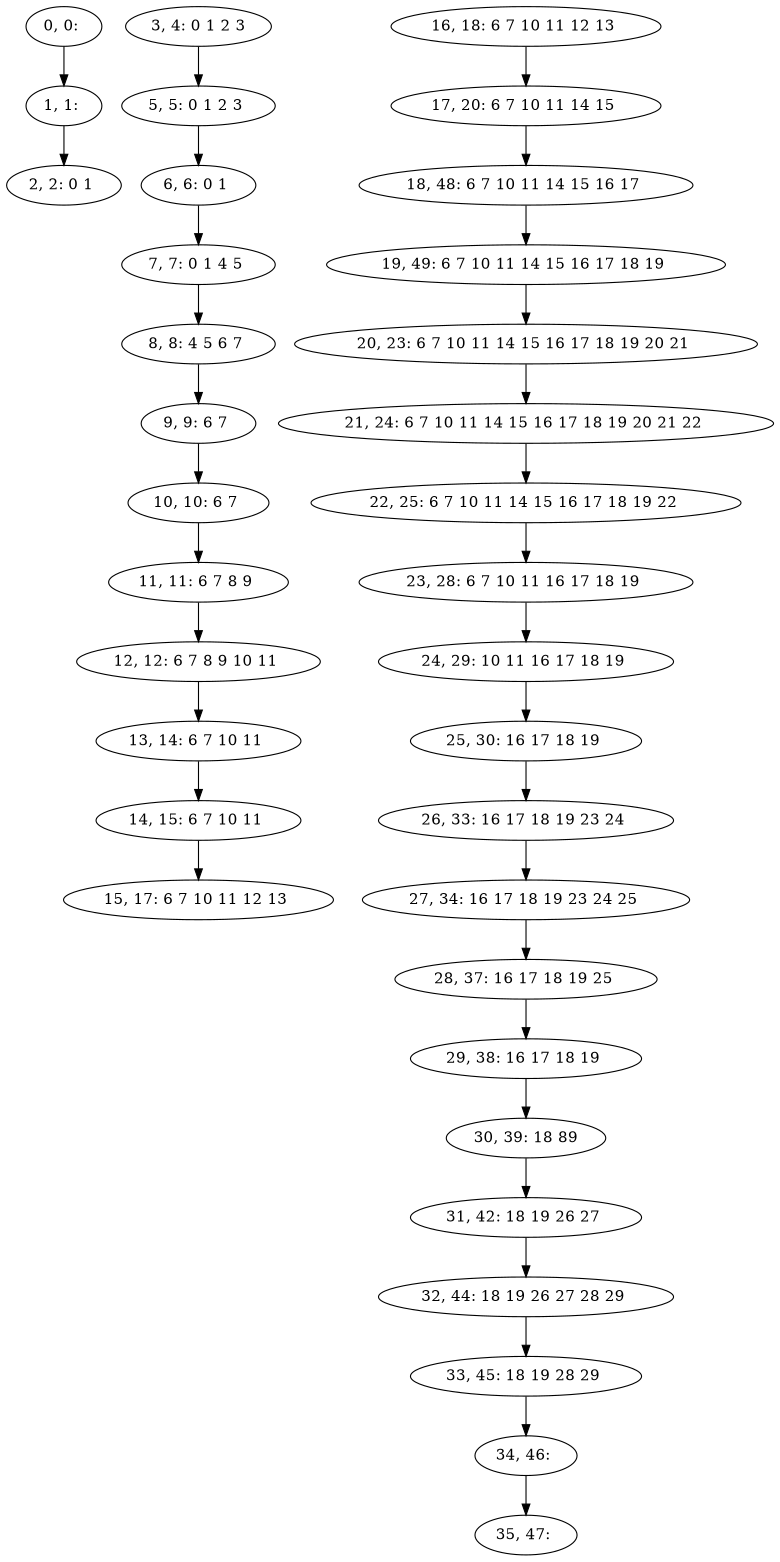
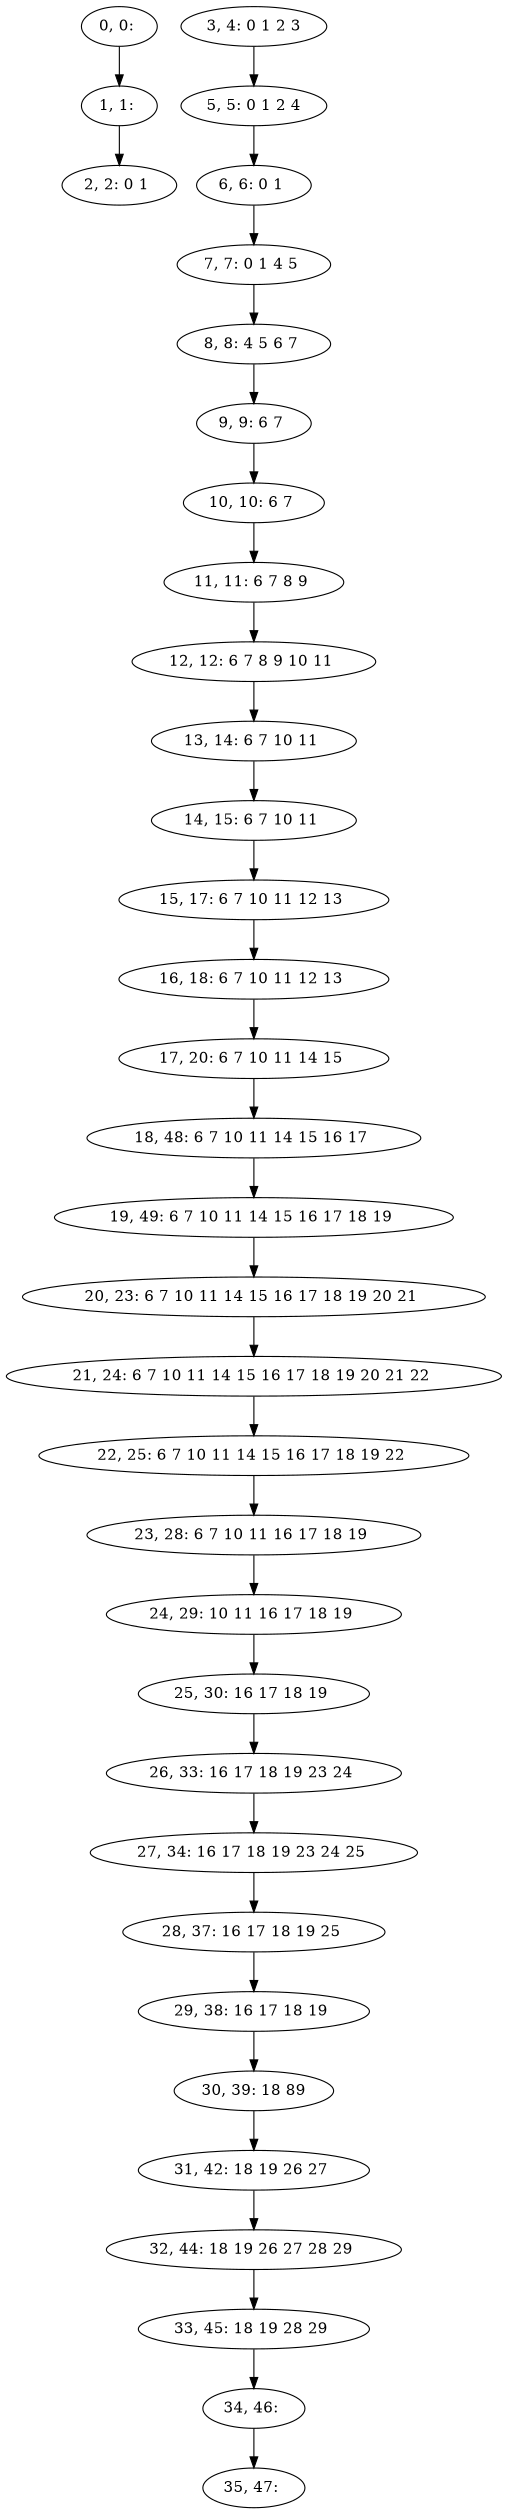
(198, 106) -> (254, 106)
none -> (254, 934)
